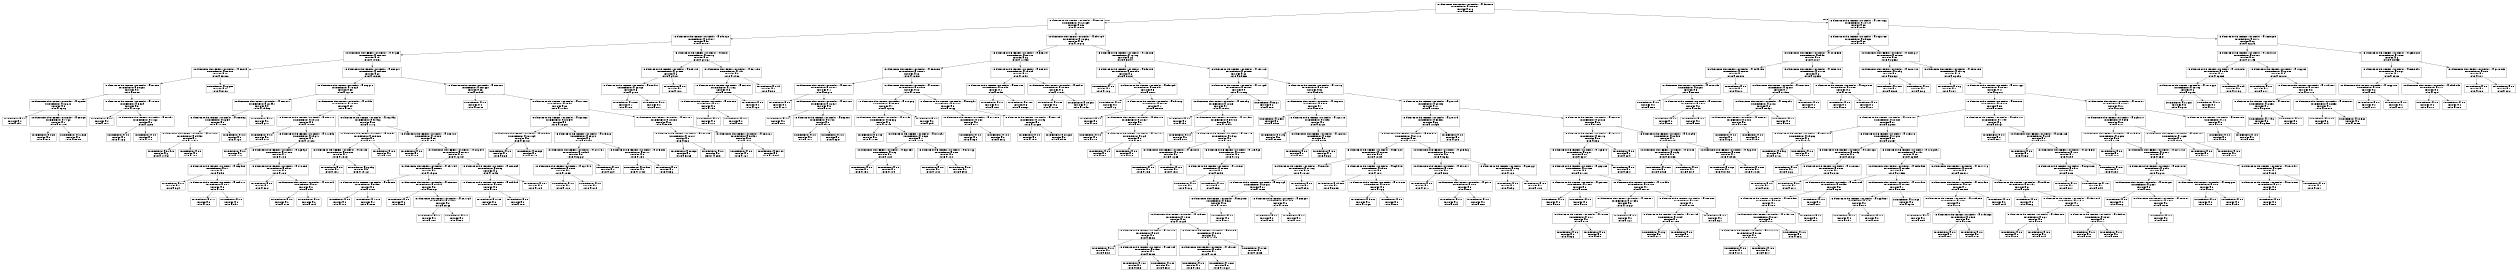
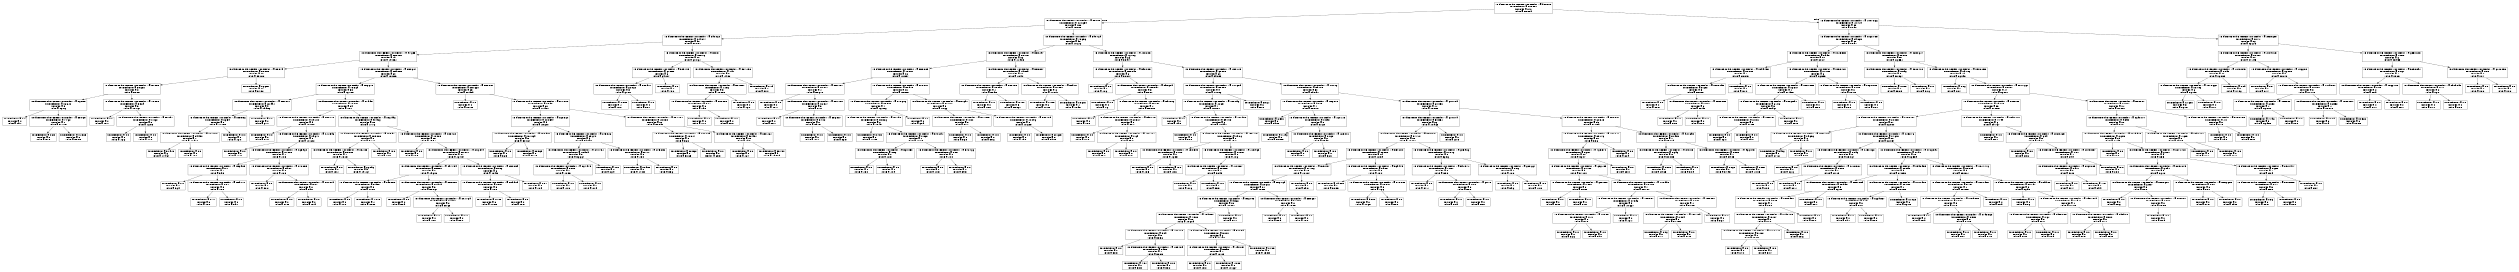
(2096, 186) -> (2095, 186)
none -> (2262, 202)
